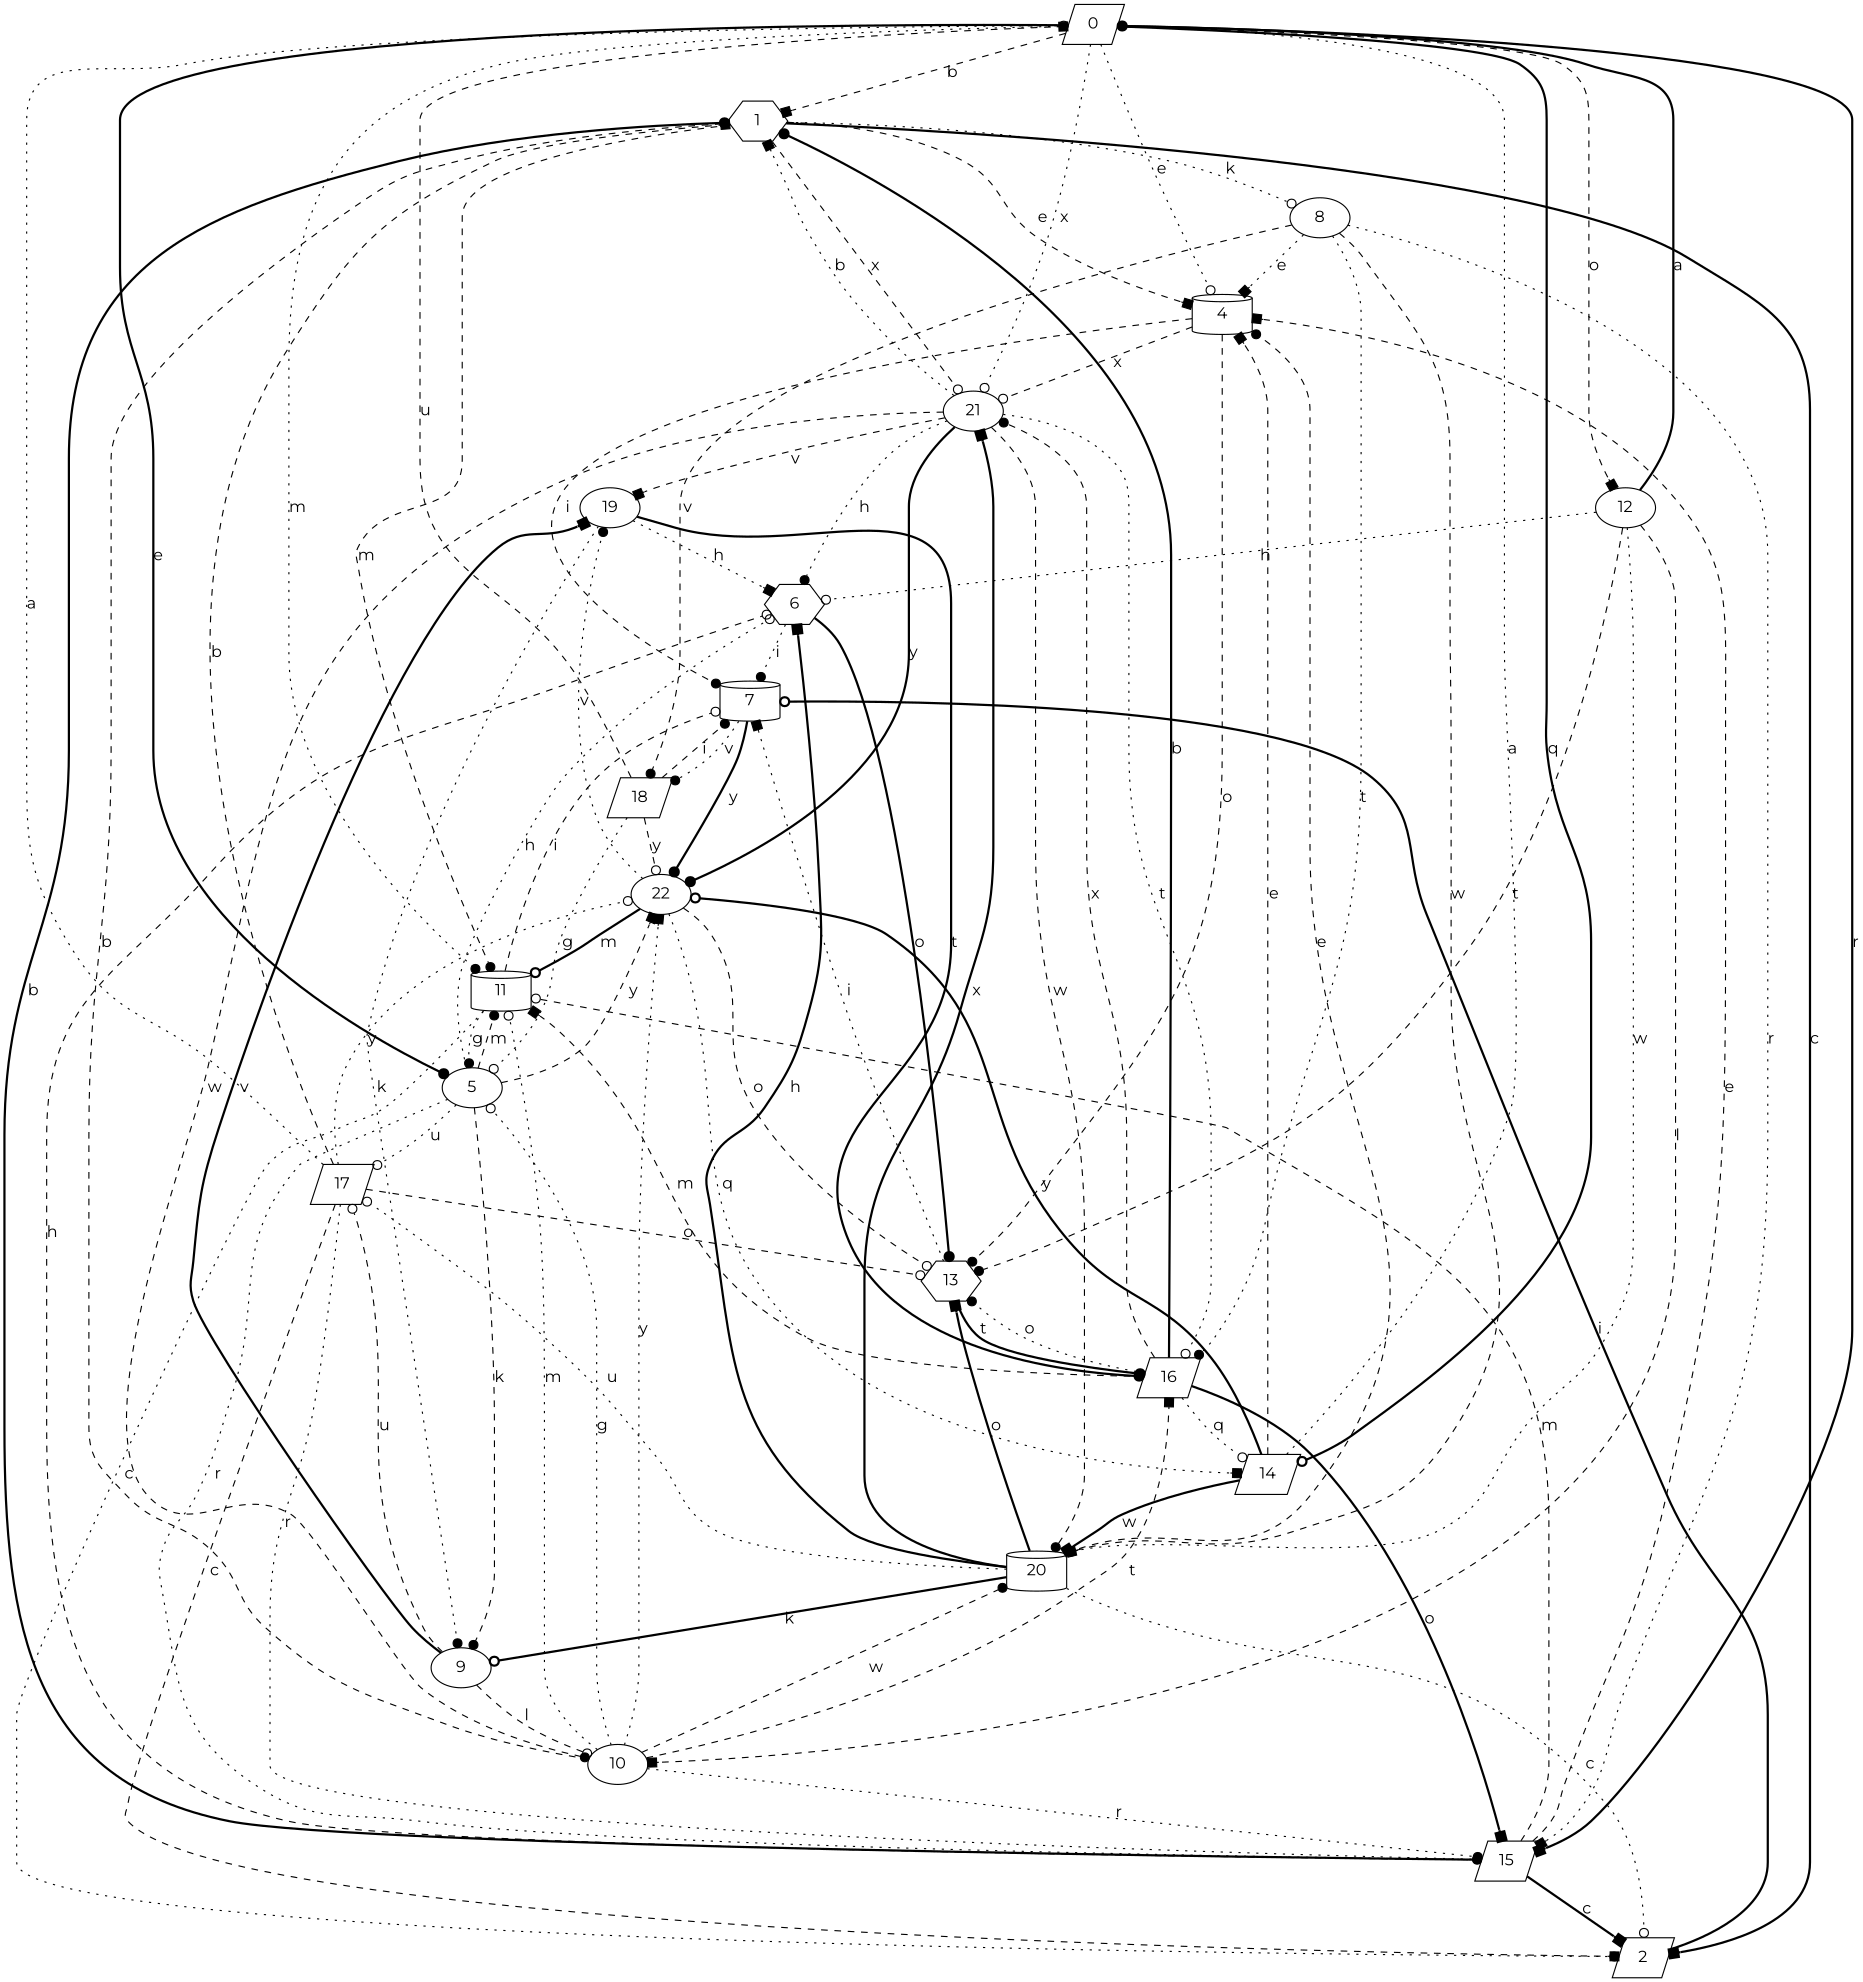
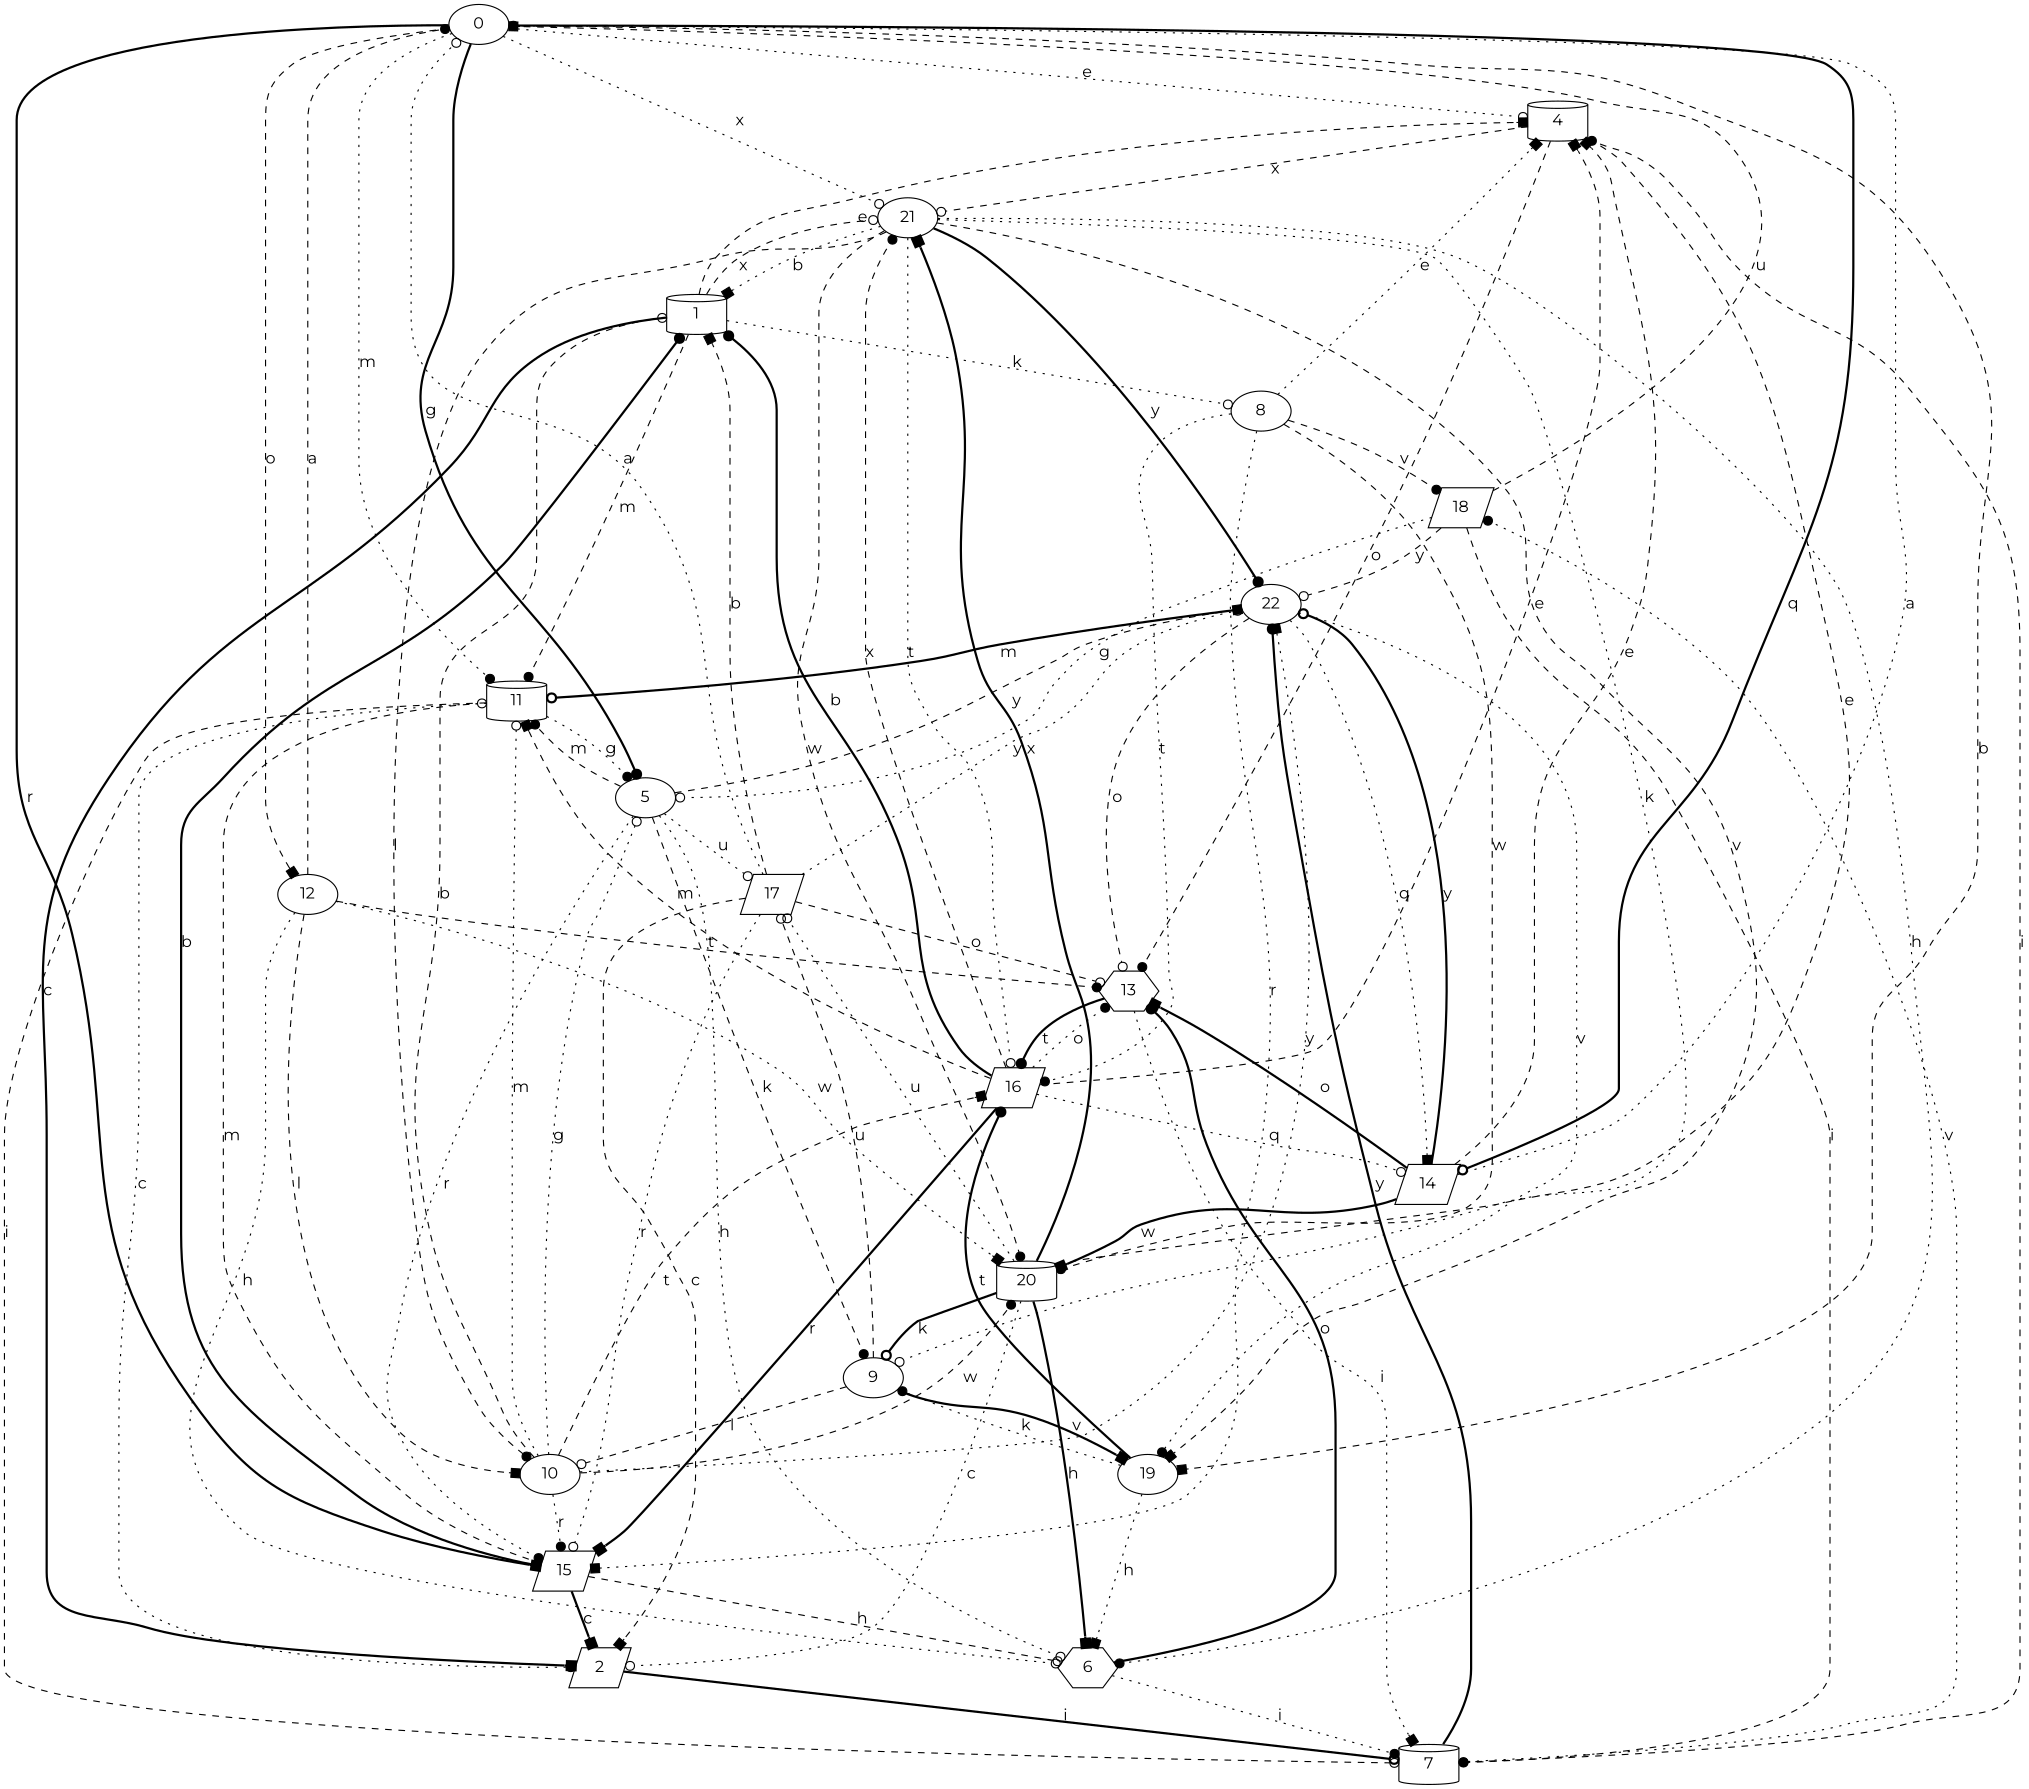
(1093, 24) -> (479, 24)
(1601, 69) -> (308, 410)
(929, 72) -> (1989, 392)
(758, 121) -> (697, 314)
(158, 556) -> (431, 411)
none -> (1637, 780)
(1726, 951) -> (1473, 747)
(215, 1088) -> (396, 846)
(988, 1427) -> (1286, 1084)
(1430, 1619) -> (812, 1329)
